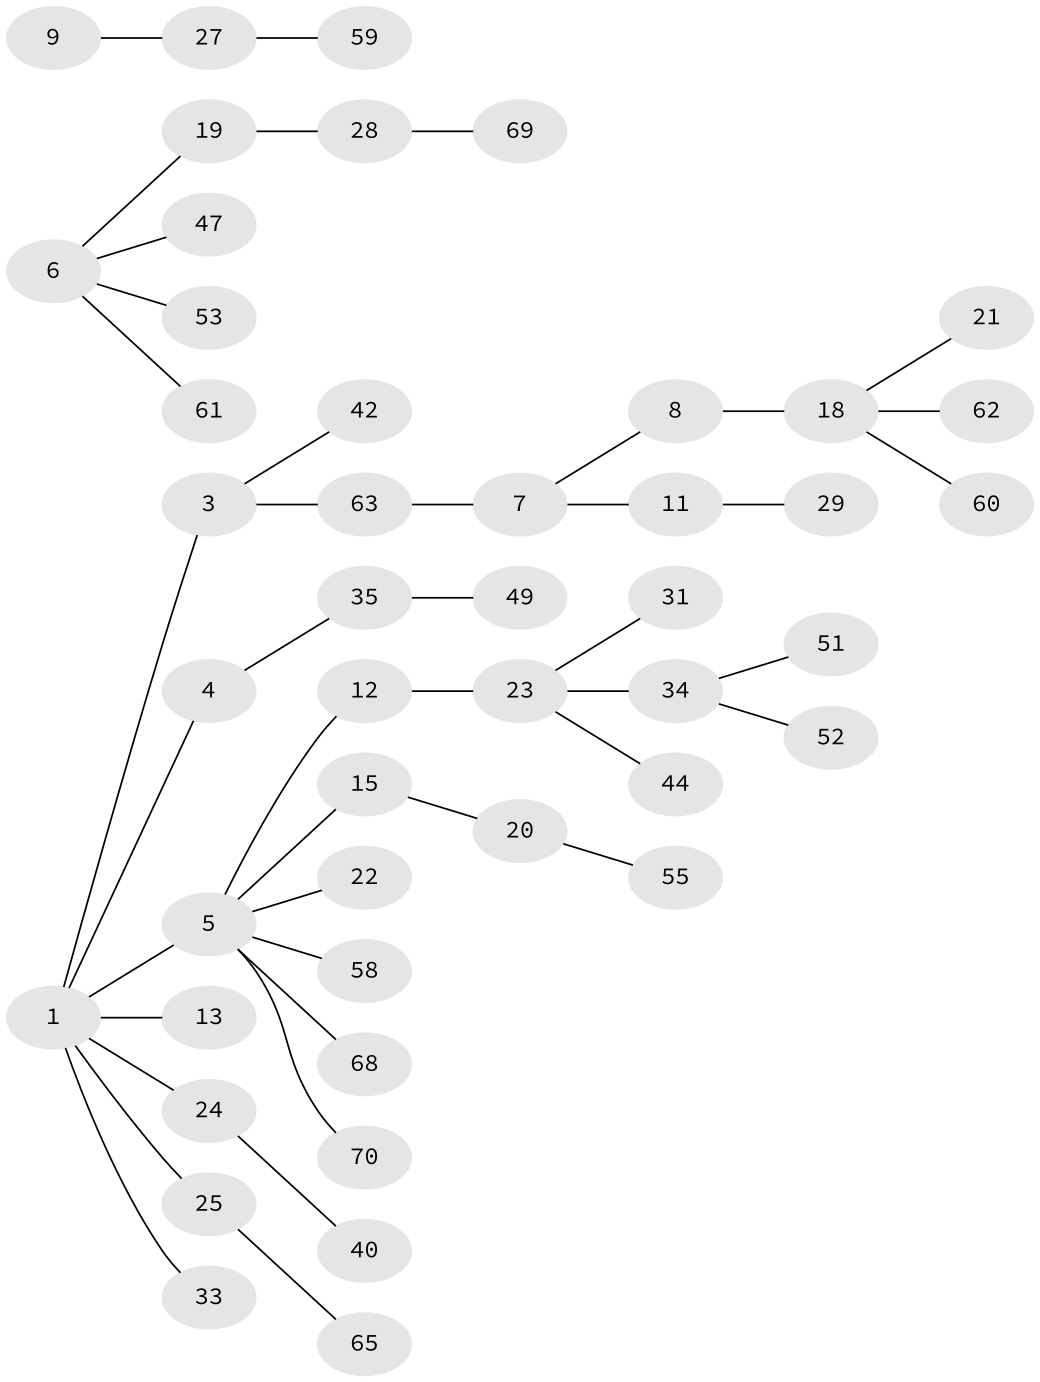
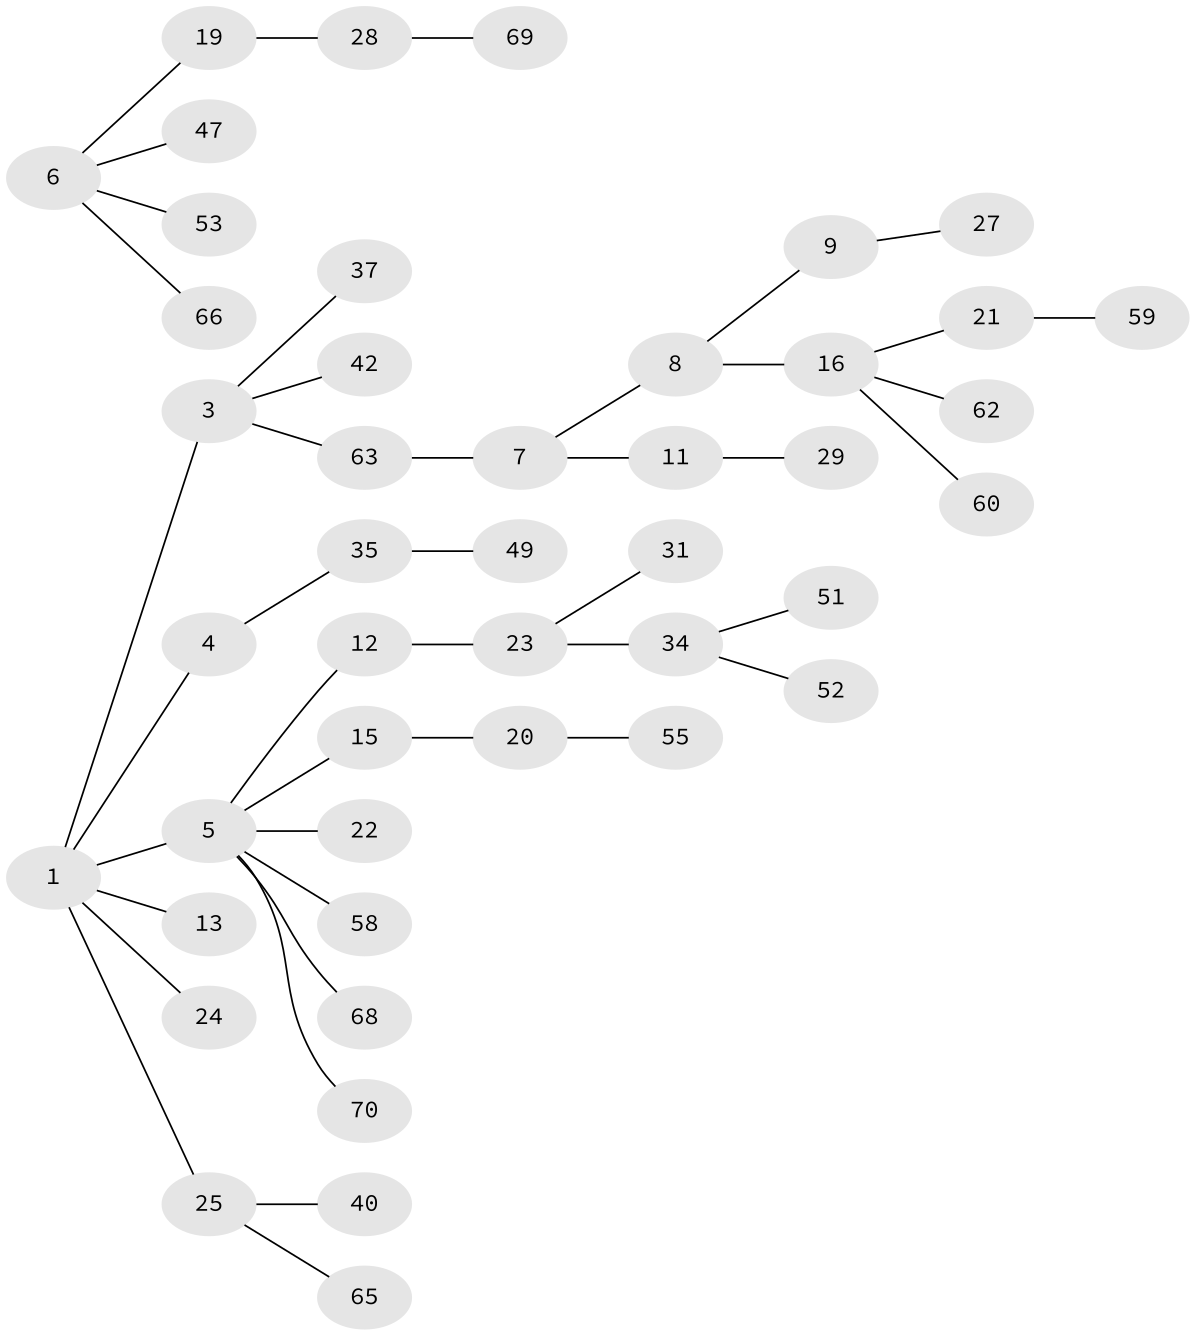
(287, 38) -> (1065, 318)
none -> (365, 271)
none -> (753, 306)
(209, 411) -> (209, 318)
(831, 411) -> (831, 365)
(676, 784) -> none
(287, 1181) -> (287, 1204)
(209, 1298) -> none
